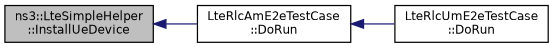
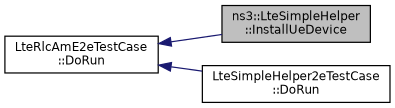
(182, 24) -> (196, 38)
(472, 24) -> (296, 84)
